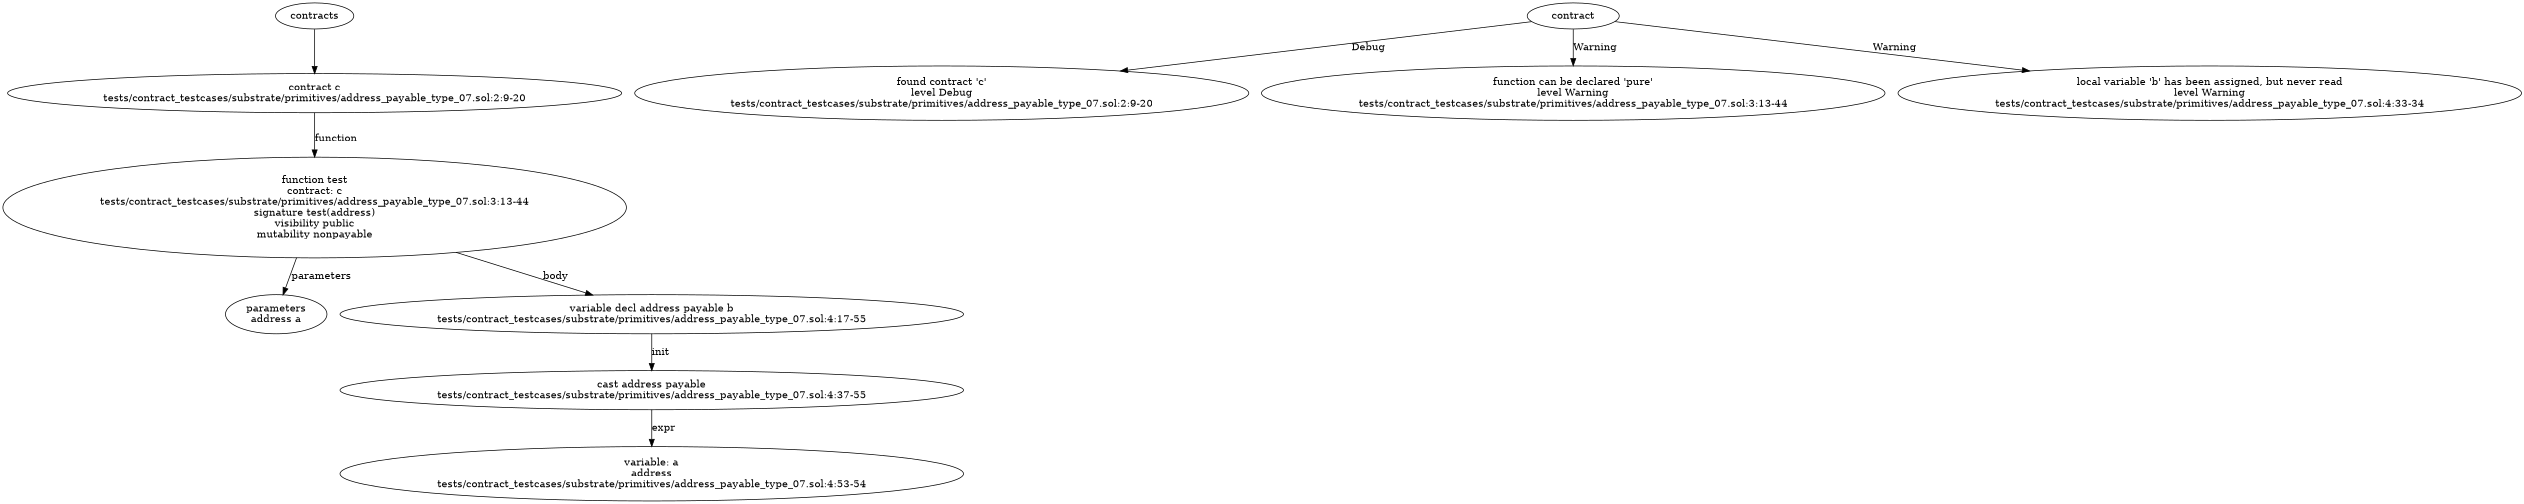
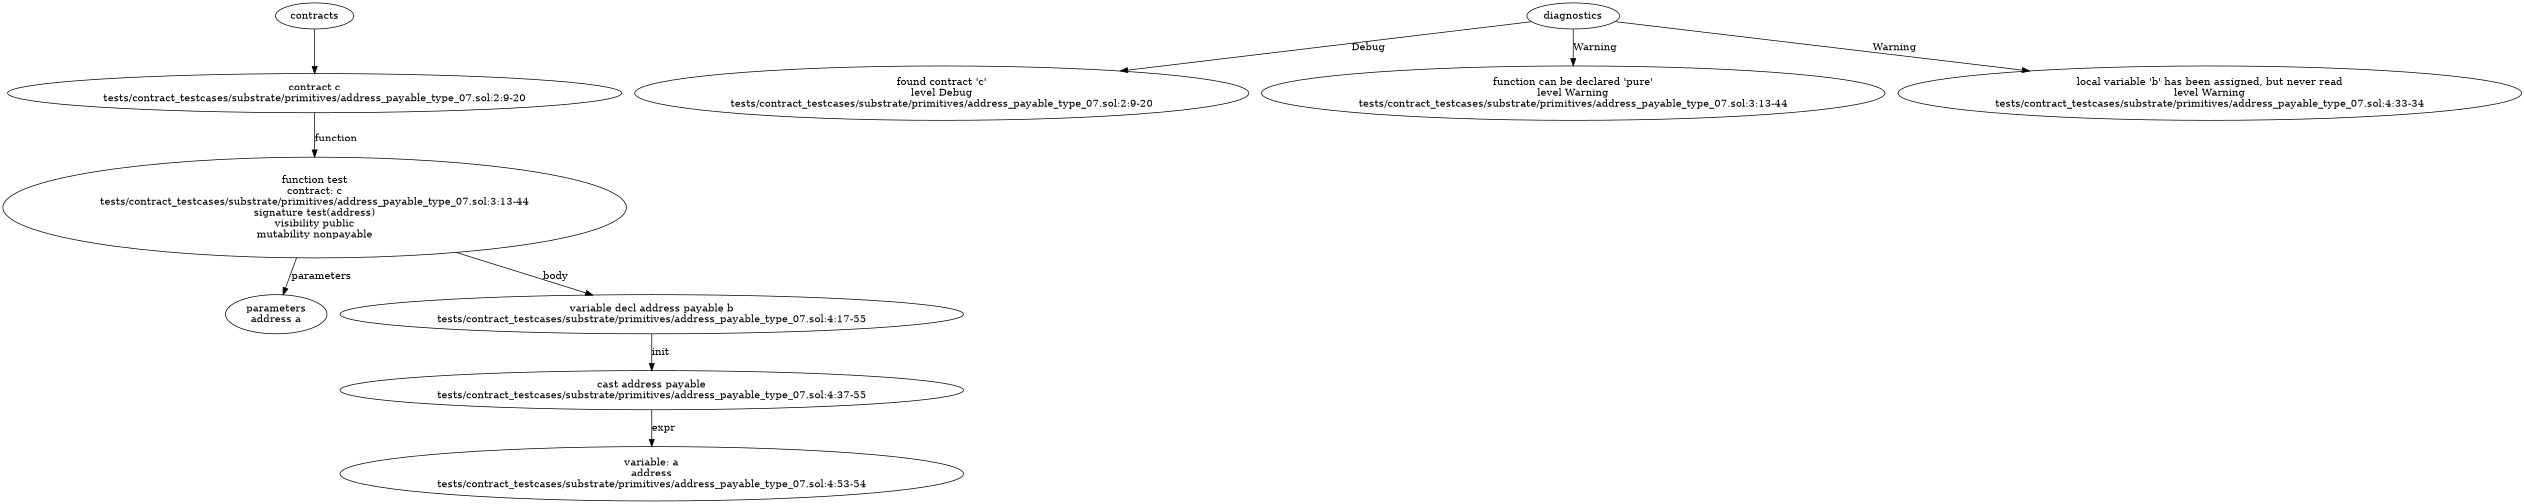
(1573, 16) -> (1573, 16)
